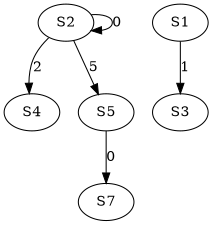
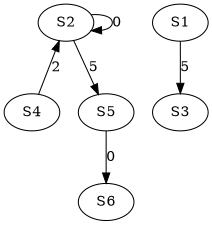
(34, 58) -> (47, 72)
(186, 68) -> (186, 68)
(106, 202) -> (106, 202)
